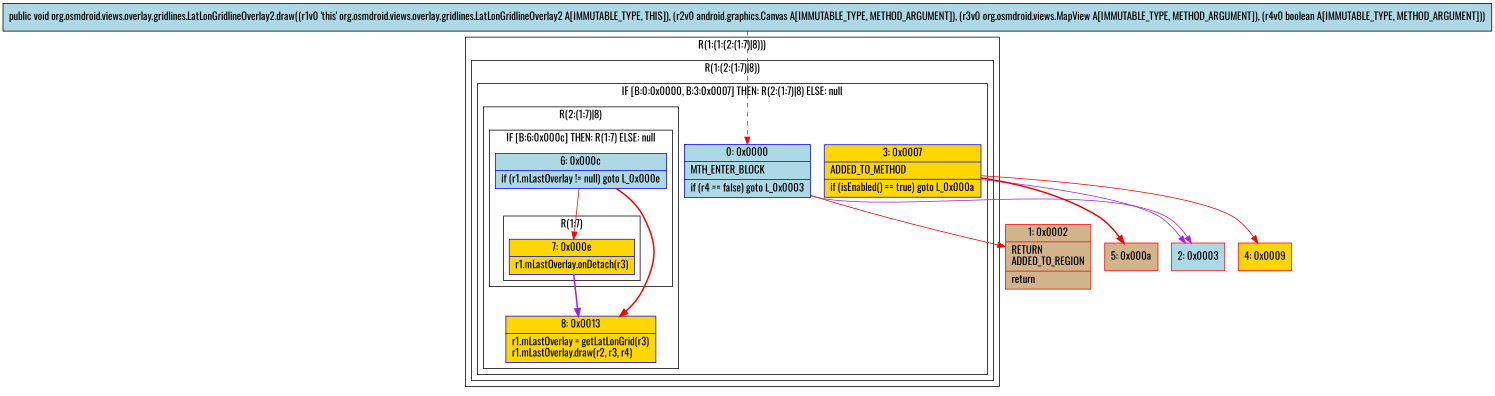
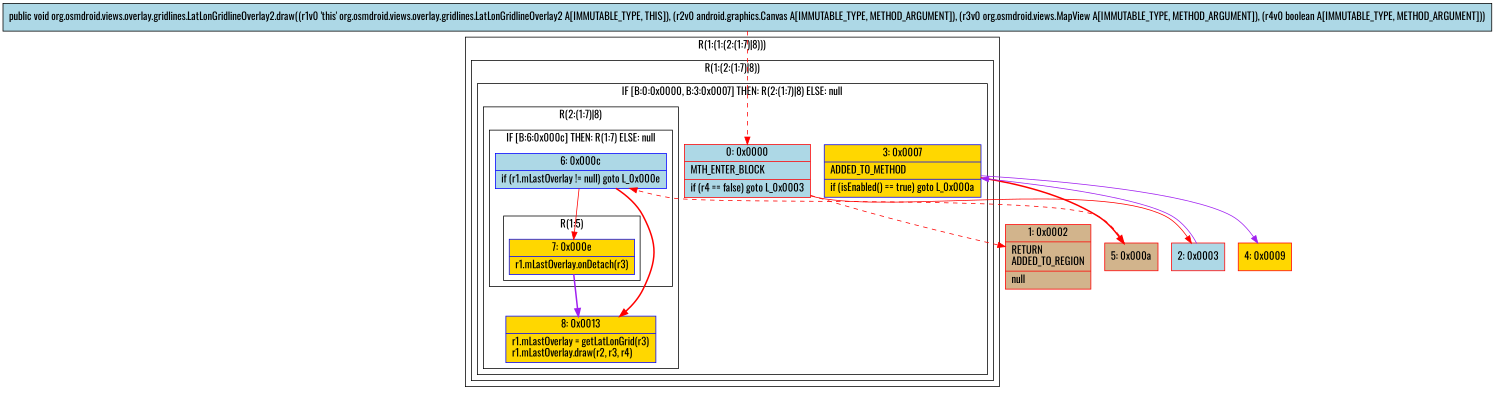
(747, 171) -> (747, 171)
(1123, 189) -> (1123, 189)
(1086, 195) -> (1100, 195)
(1004, 199) -> (1004, 199)
none -> (811, 201)
(904, 222) -> (904, 222)
(572, 225) -> (572, 225)
(1023, 280) -> (1018, 280)
